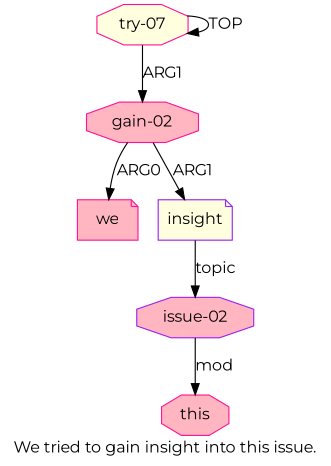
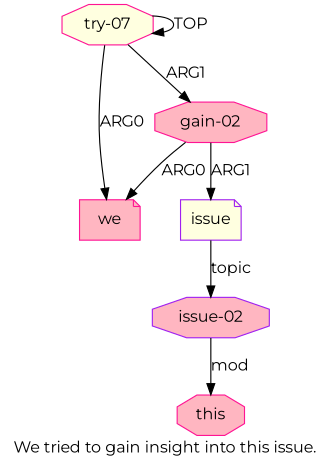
none -> (99, 117)
(195, 220) -> (211, 220)
